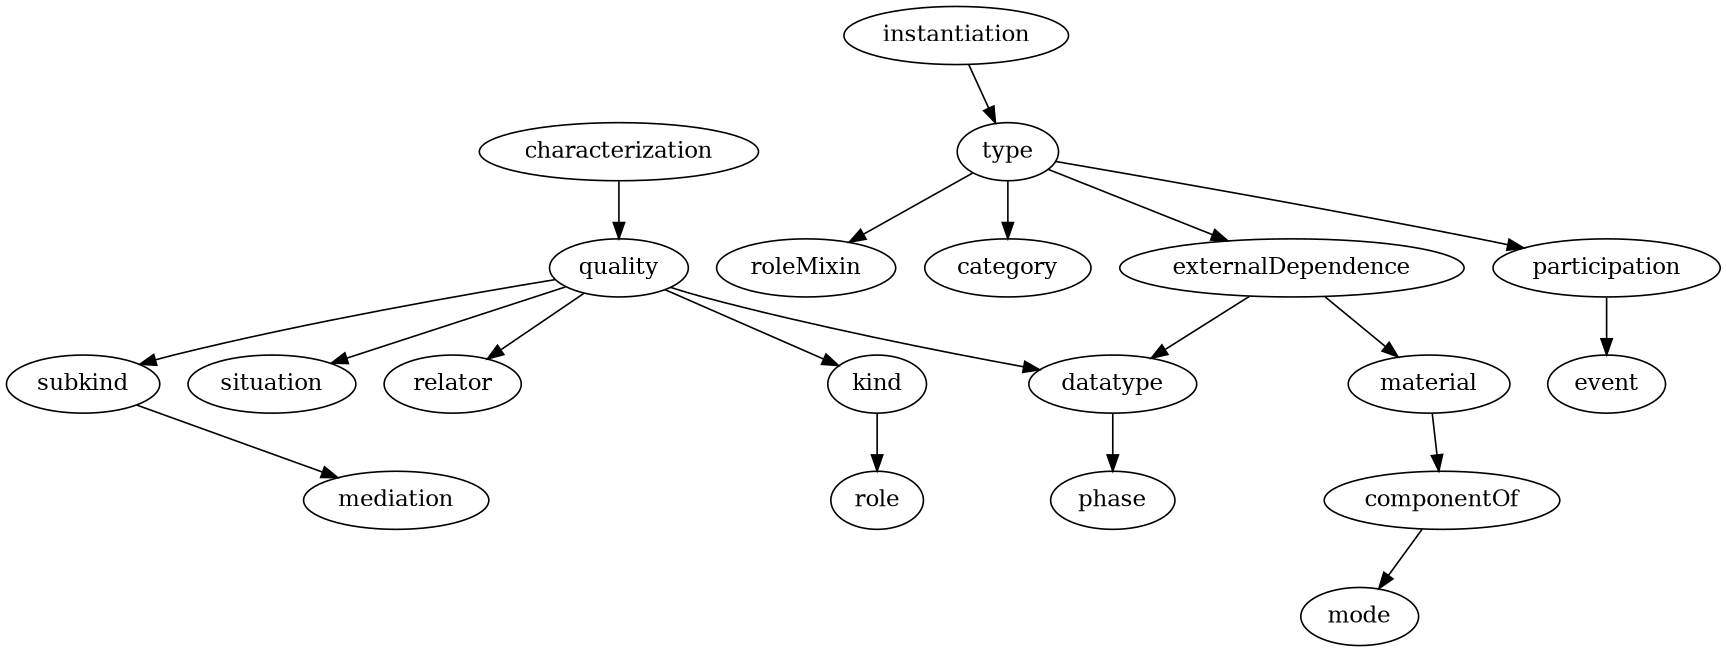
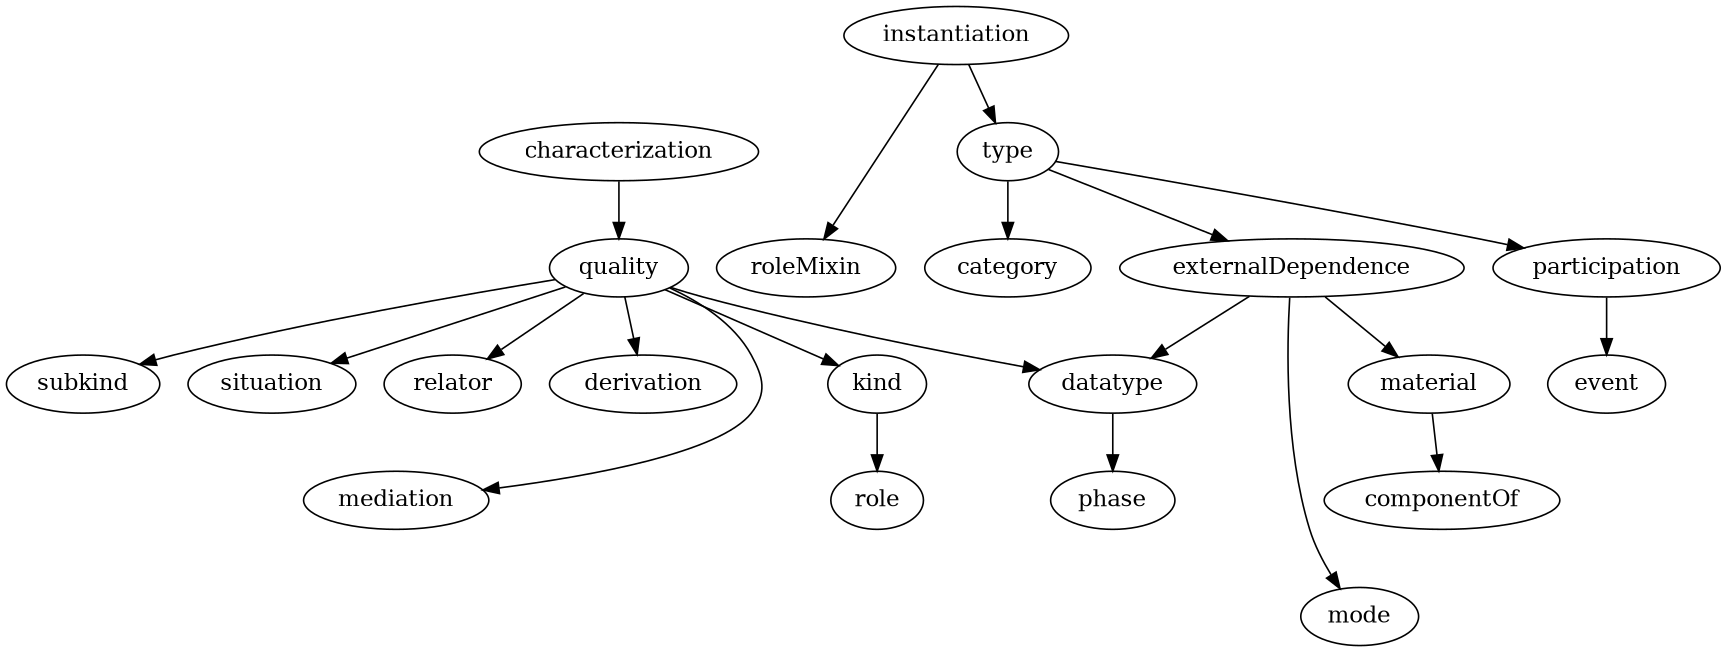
(918, 204) -> (886, 145)
none -> (643, 384)
(230, 439) -> (712, 440)
(1405, 552) -> (1292, 439)
